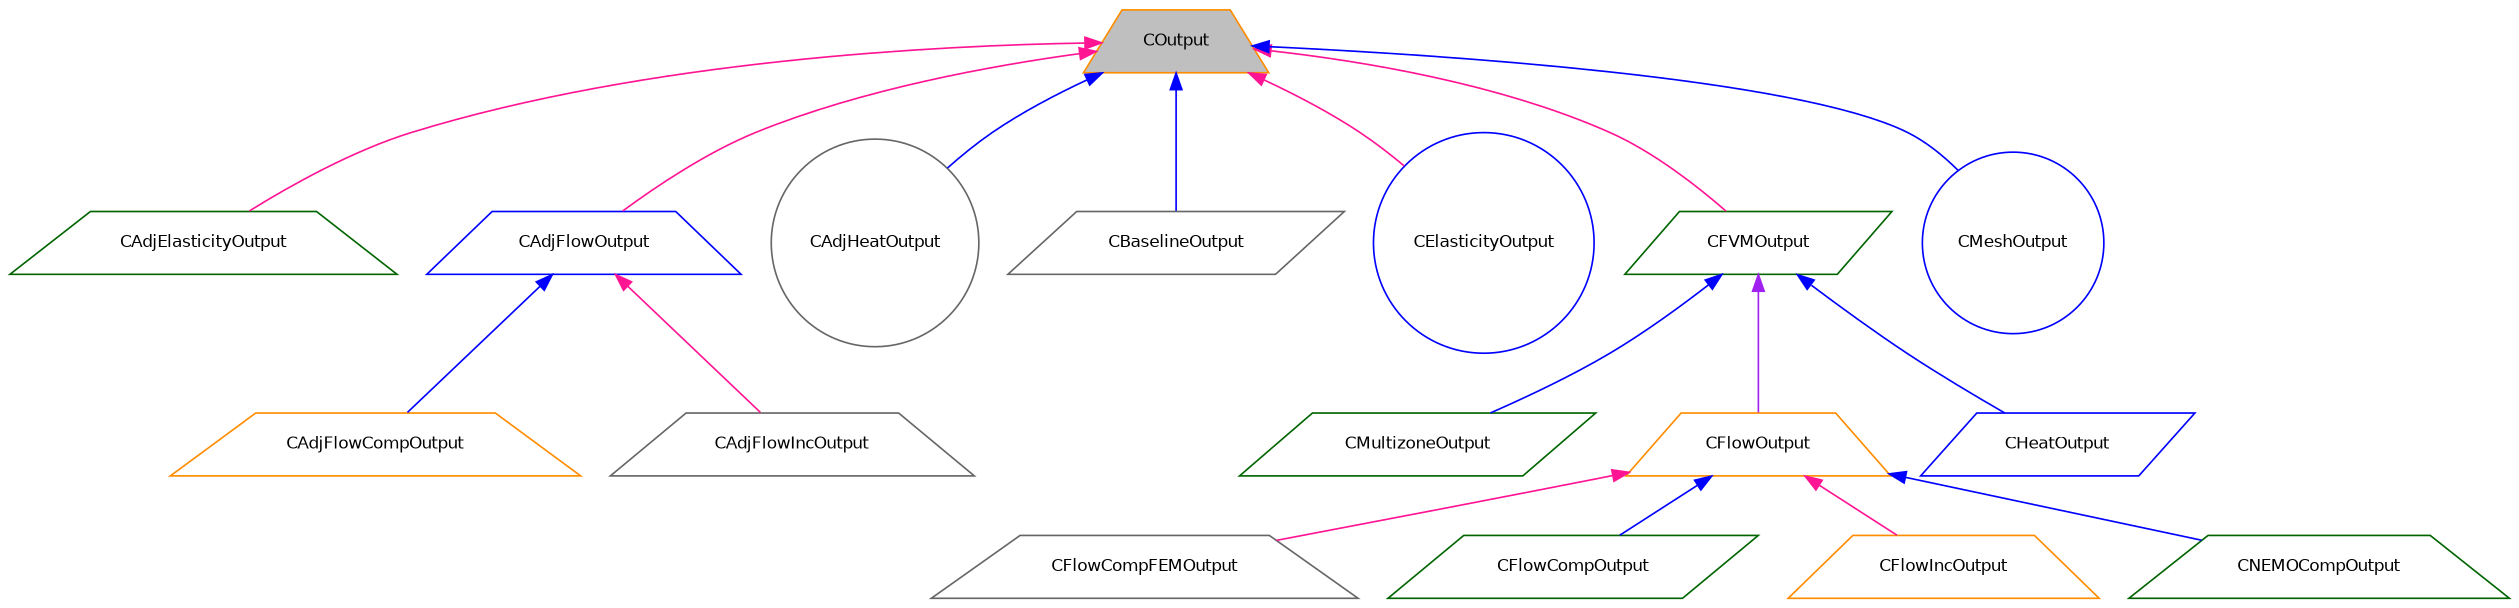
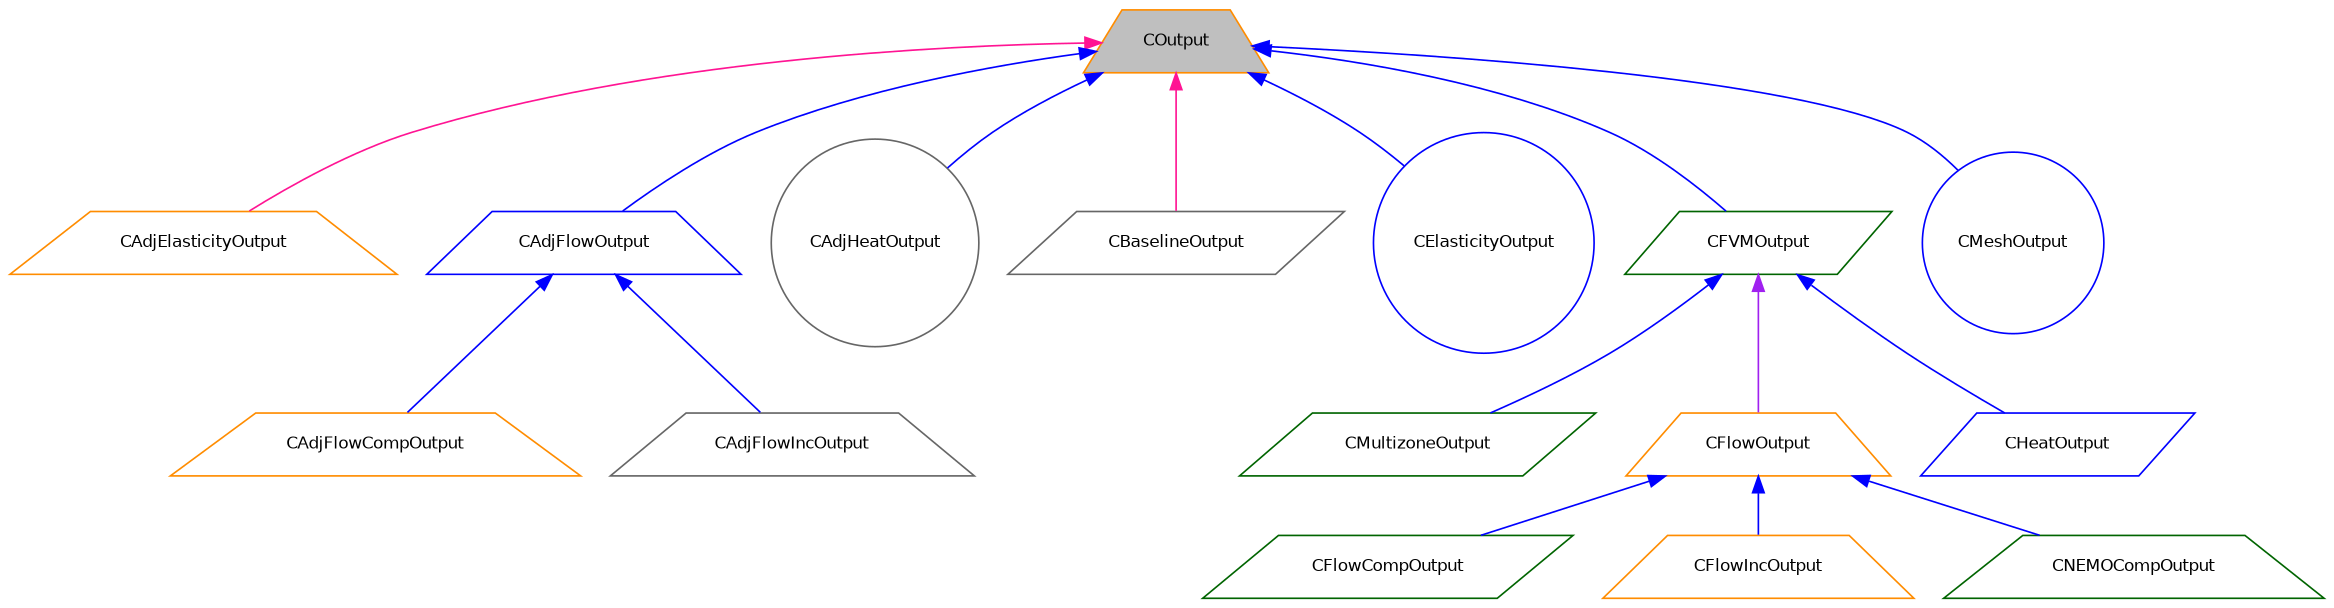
(1512, 97) -> (1512, 97)
(840, 103) -> (840, 103)
(1337, 118) -> (1337, 118)
(1176, 150) -> (1176, 150)
(203, 243) -> (203, 243)
(694, 349) -> (694, 349)
(1858, 510) -> (1758, 514)
(1145, 567) -> none
